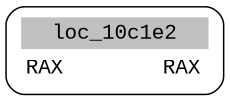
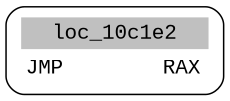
(113, 67) -> (113, 67)
